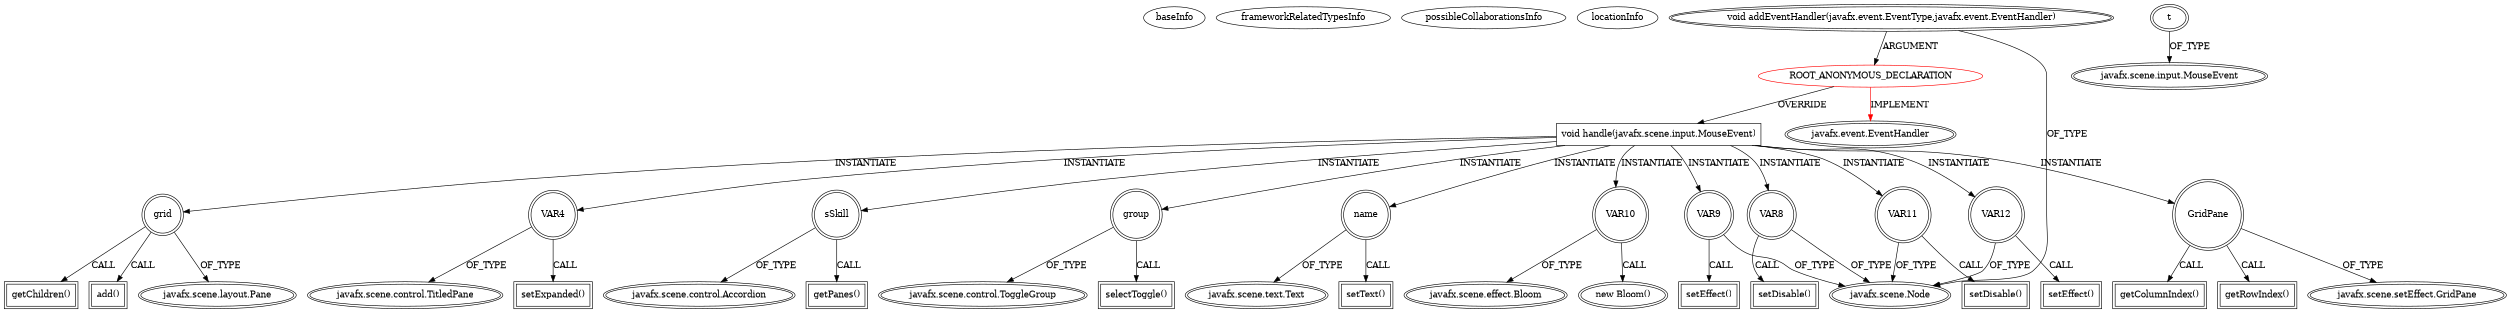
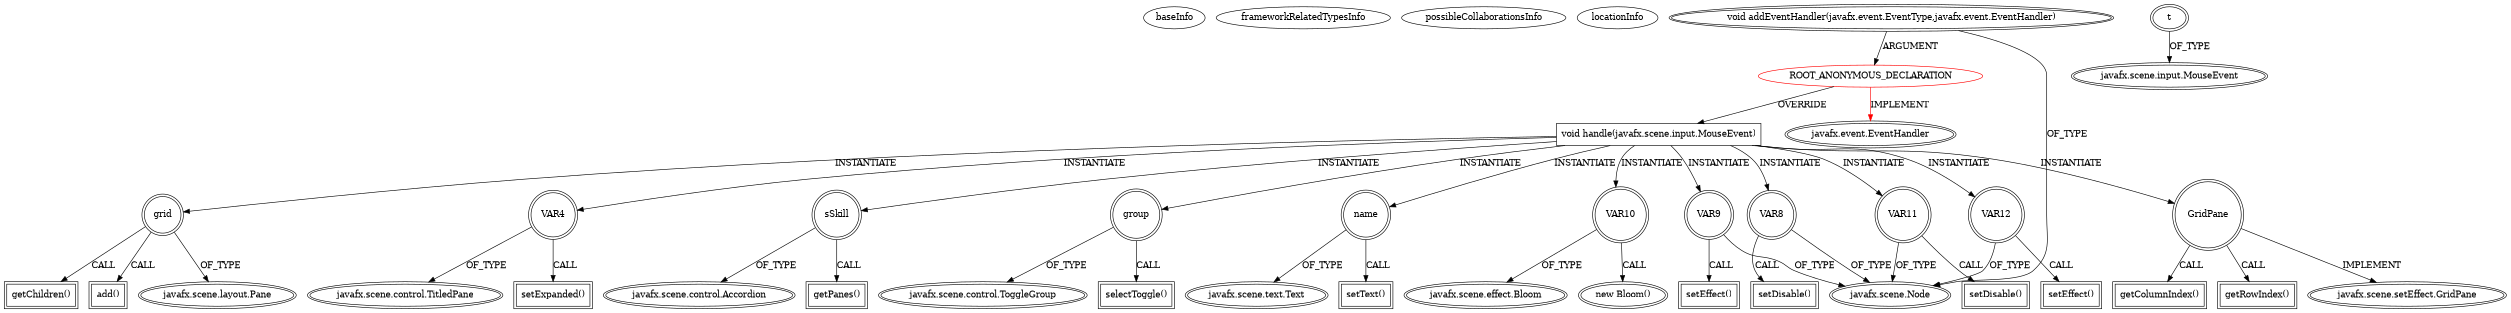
(2363, 266) -> (2372, 266)
